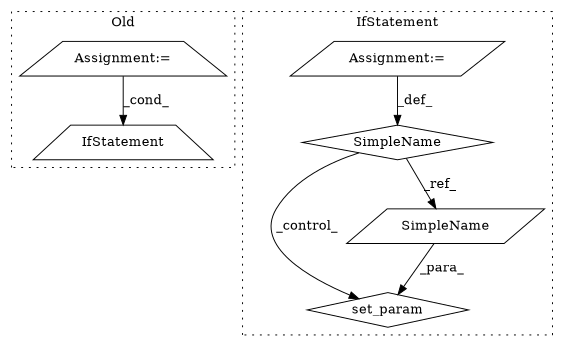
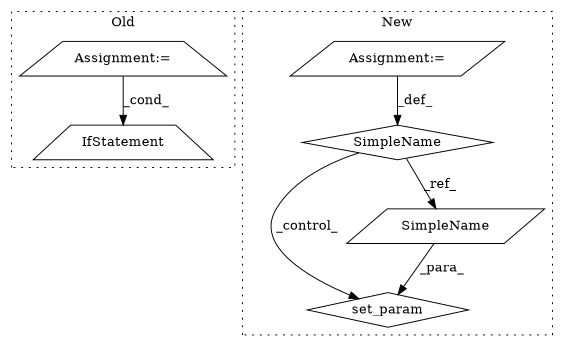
(398, 23) -> (398, 23)
